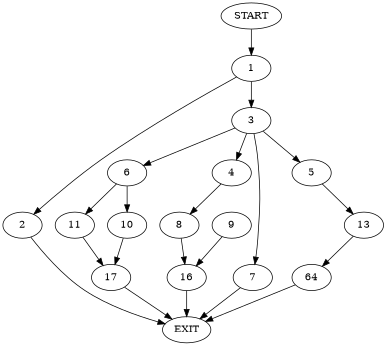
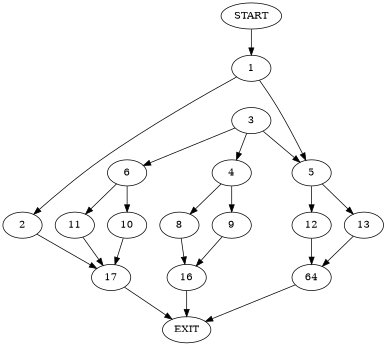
(251, 91) -> (282, 116)
none -> (232, 195)
none -> (312, 225)
(253, 277) -> none
(86, 291) -> (64, 249)
